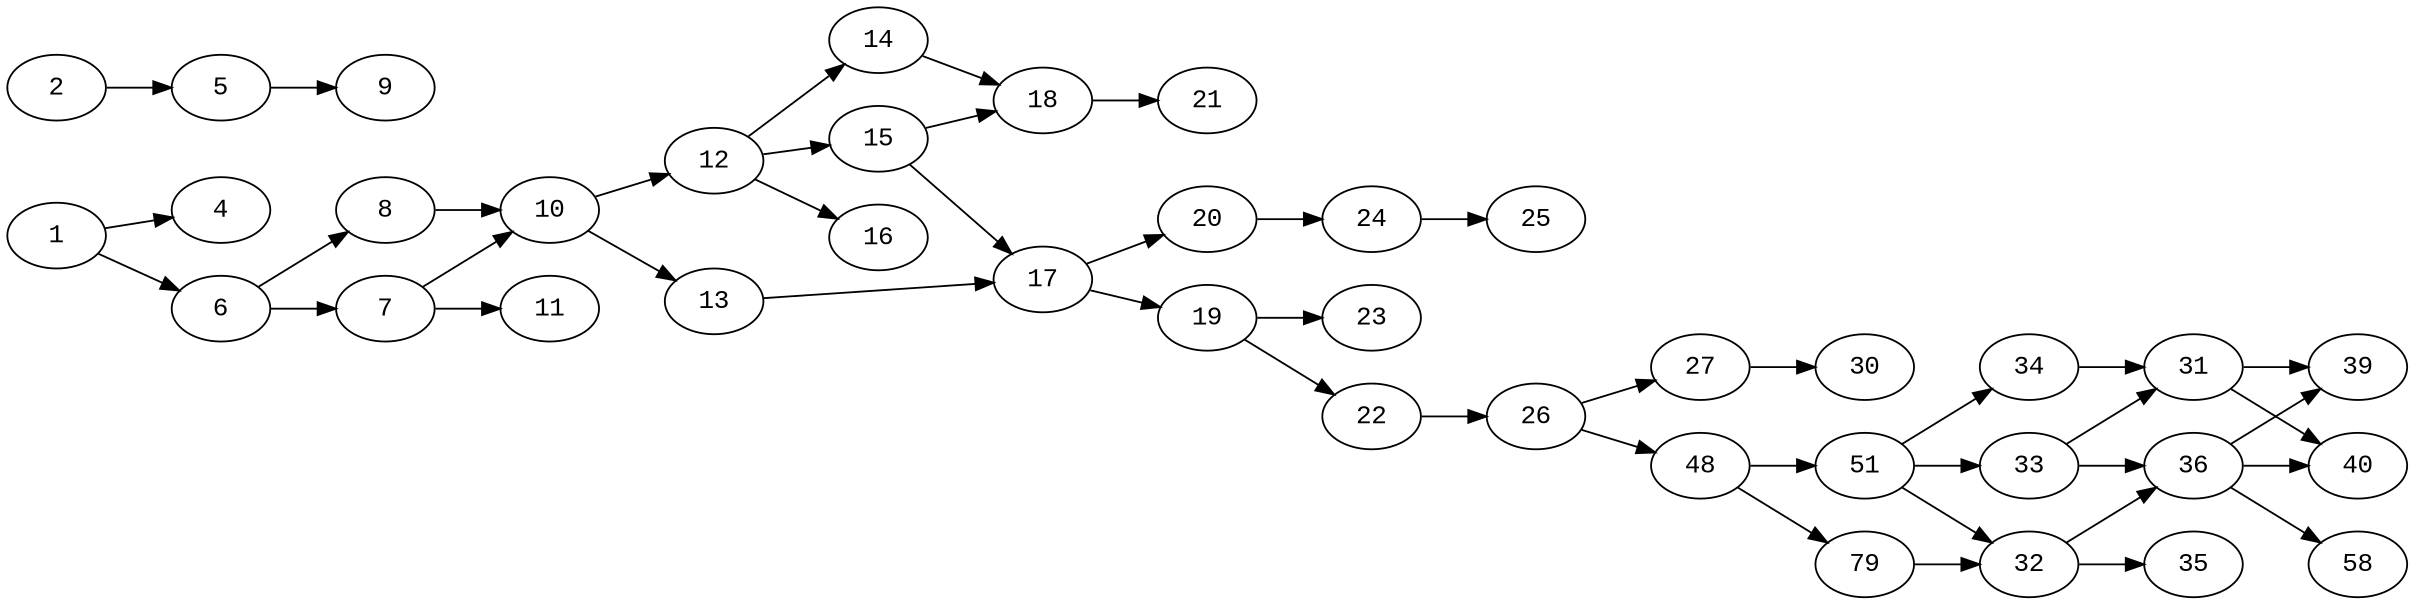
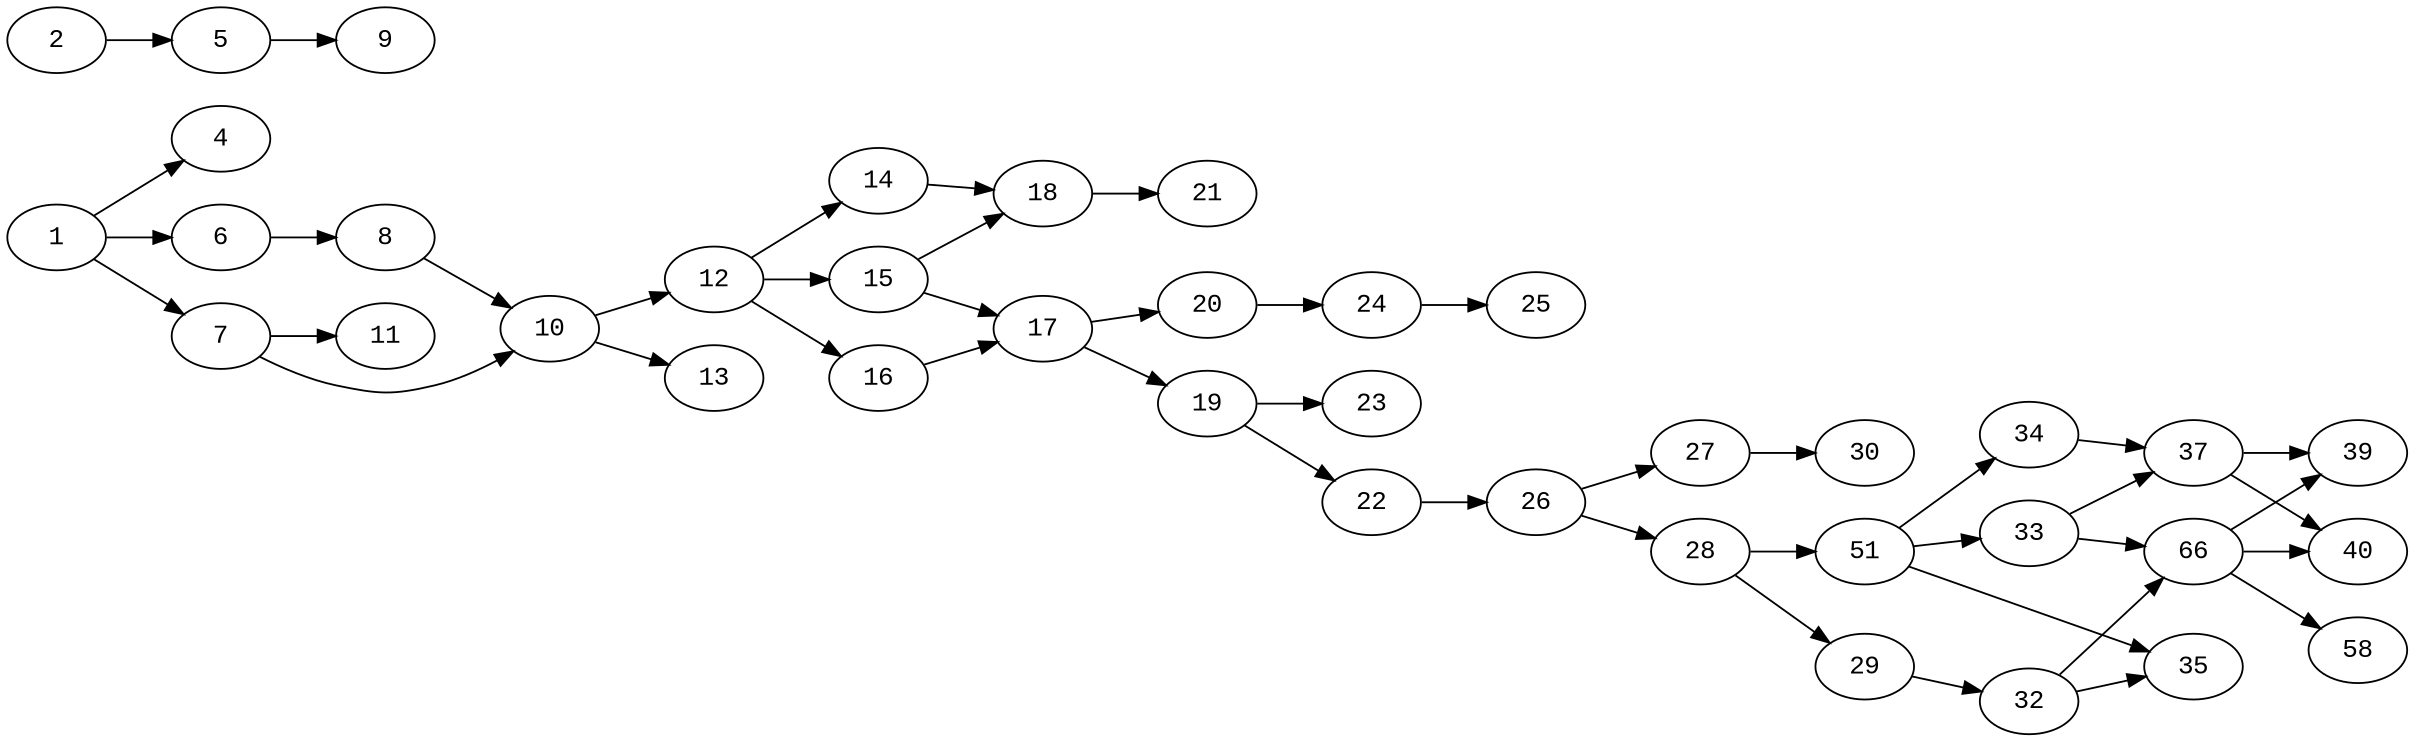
(869, 291) -> (952, 356)
(294, 309) -> (131, 282)
(2193, 367) -> (2193, 453)
(1700, 466) -> (1700, 552)
(2193, 466) -> (2193, 552)
(1939, 510) -> (2020, 606)
(1865, 564) -> (1865, 667)
